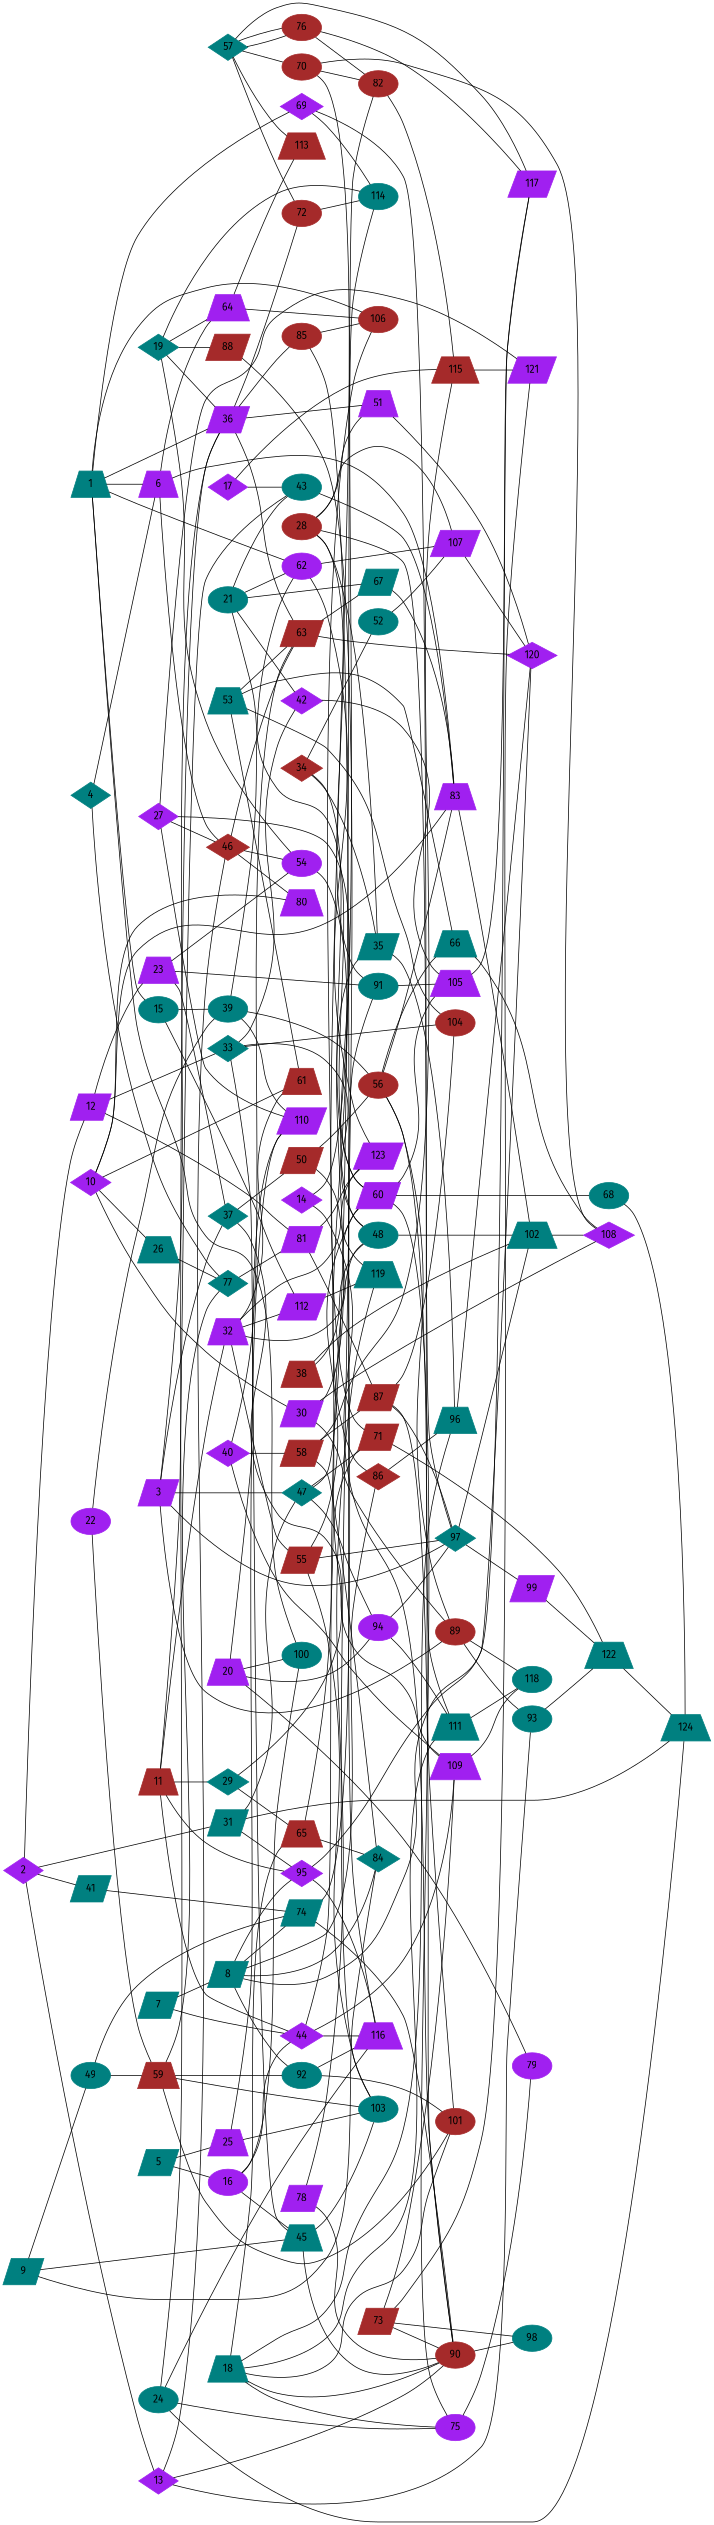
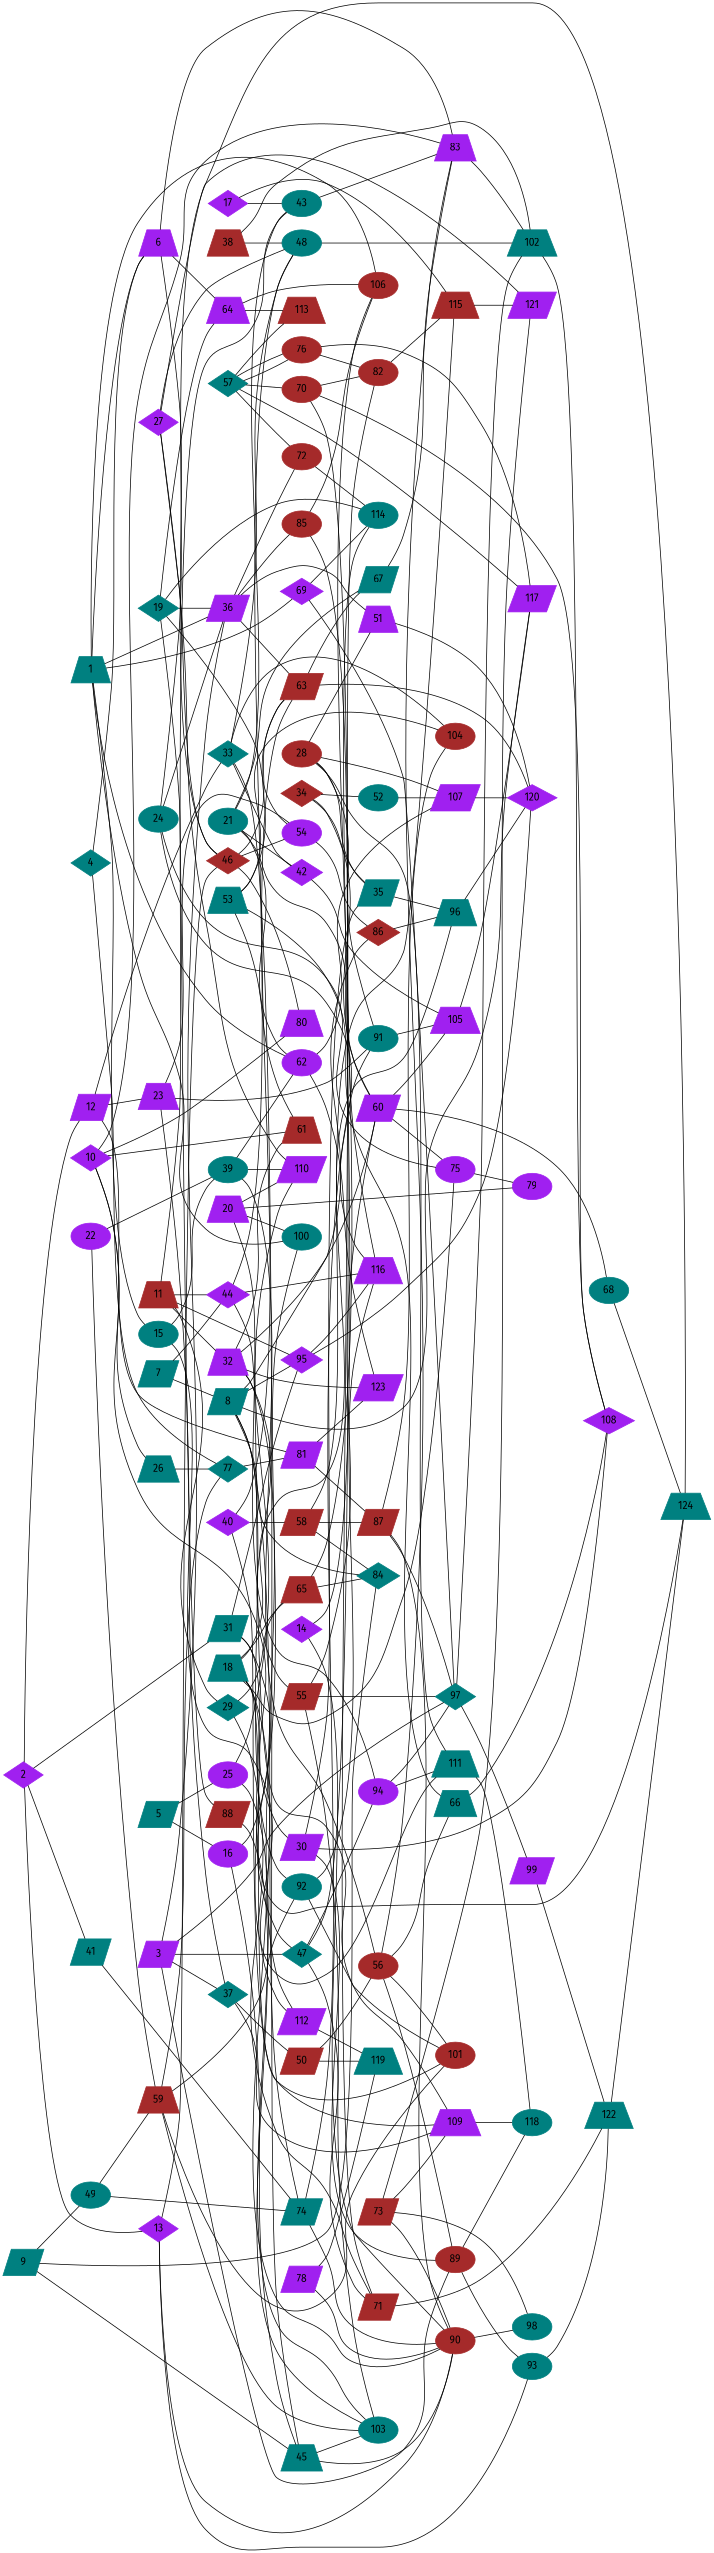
(263, 2106) -> none
(228, 2143) -> (228, 1775)
